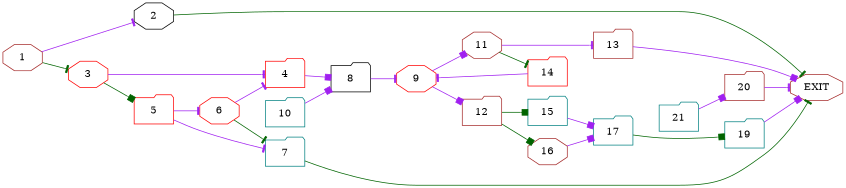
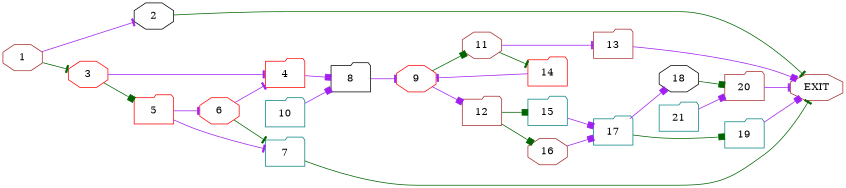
(446, 64) -> (446, 64)
none -> (679, 79)
